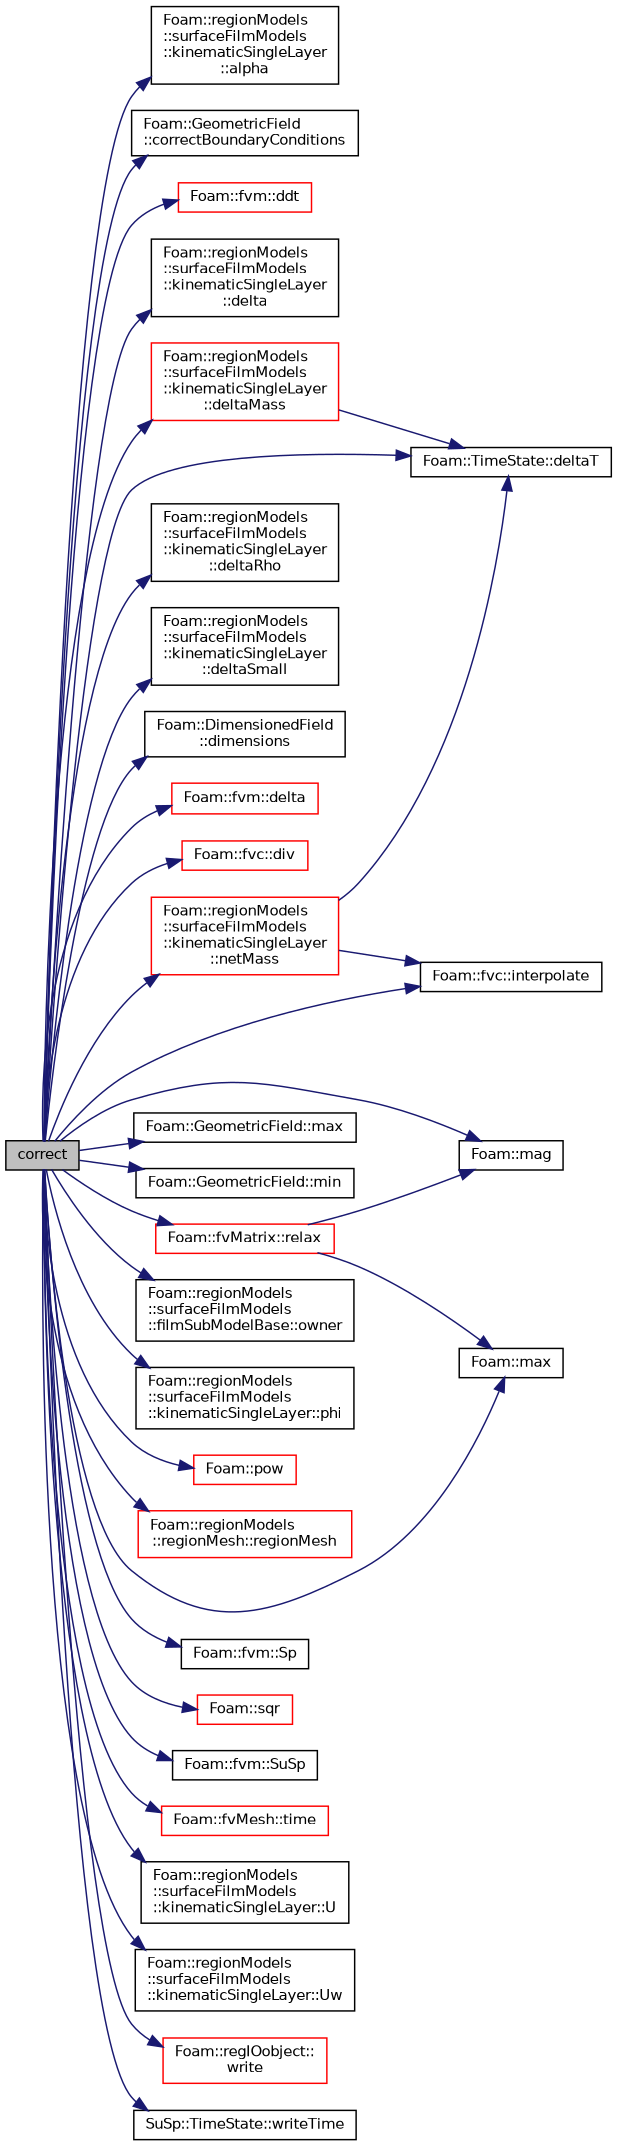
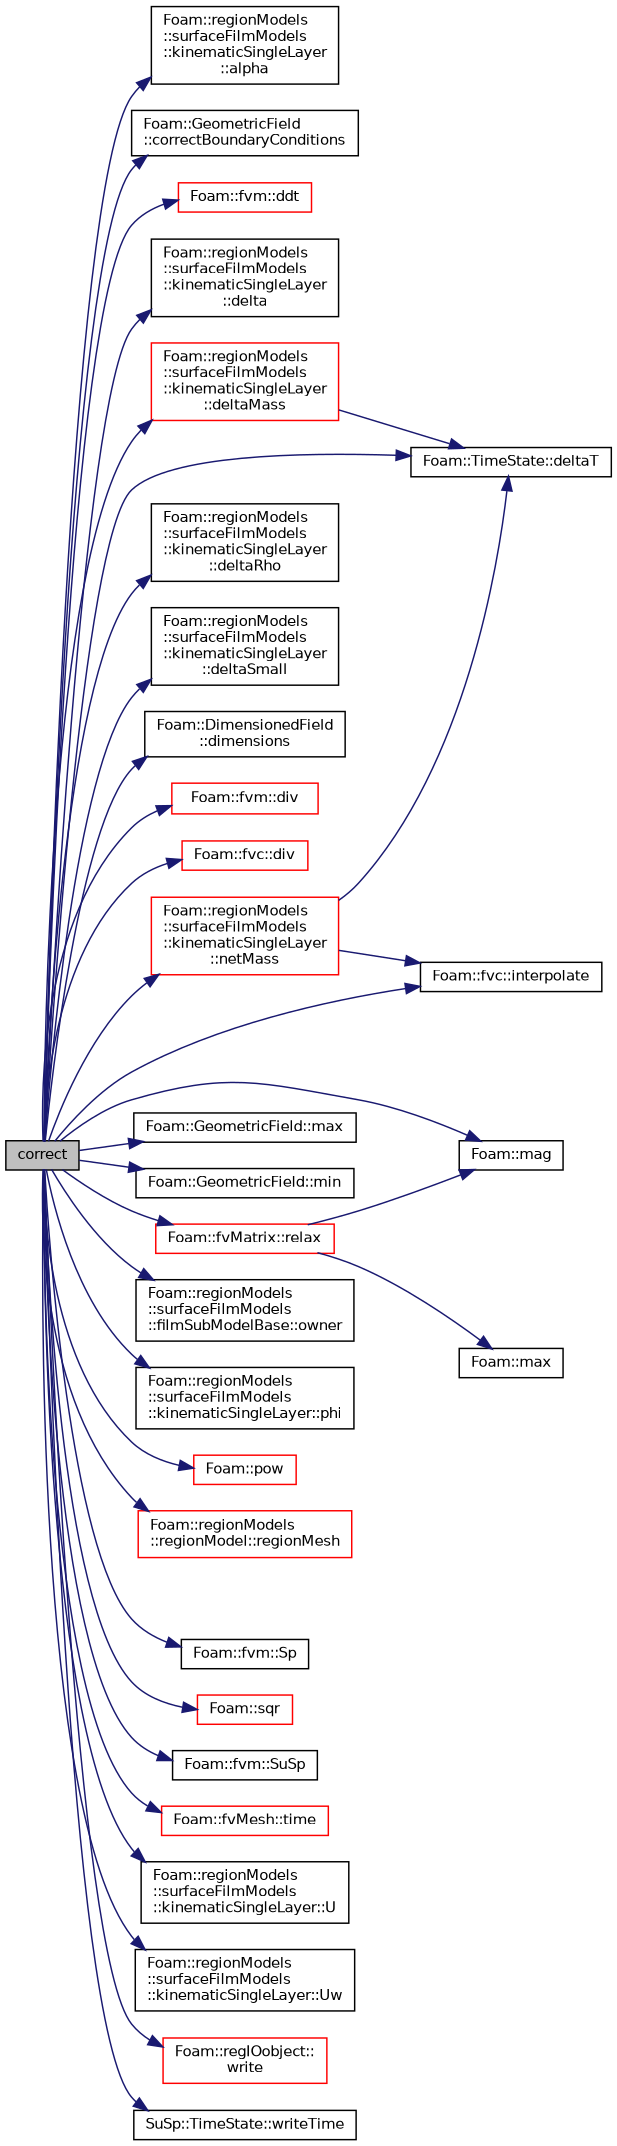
(245, 799) -> (245, 799)
(245, 1534) -> (245, 1534)
(156, 1588) -> none
